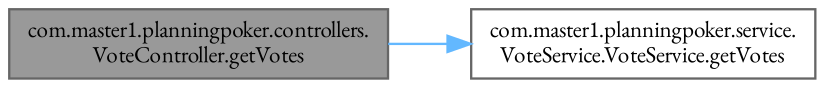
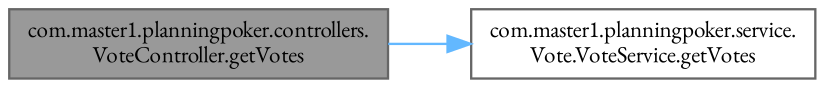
(643, 44) -> (643, 44)
